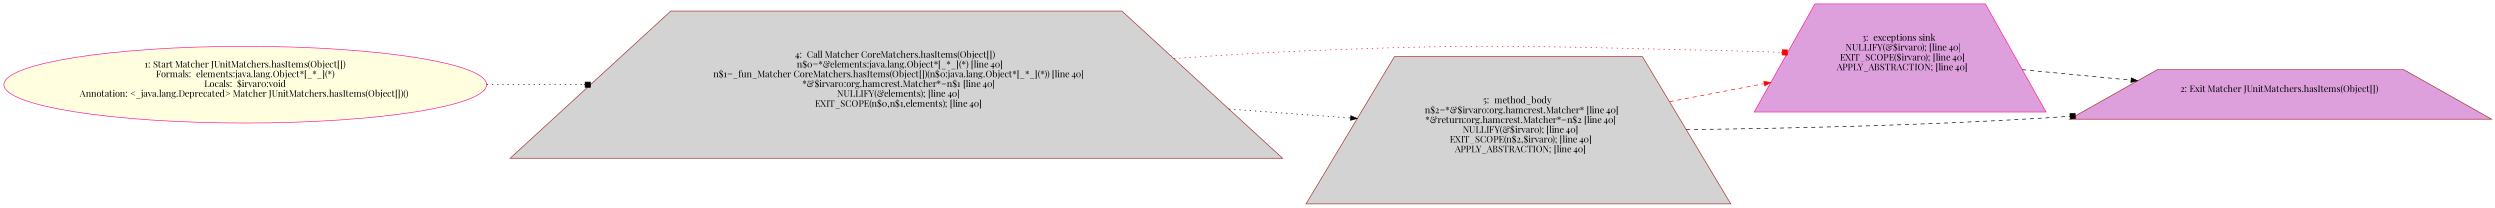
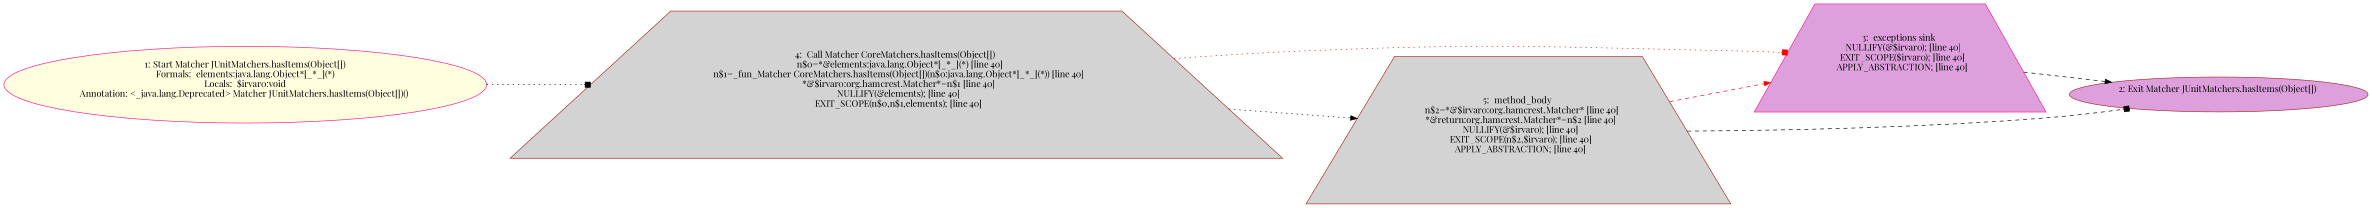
(2281, 94) -> (2219, 94)
